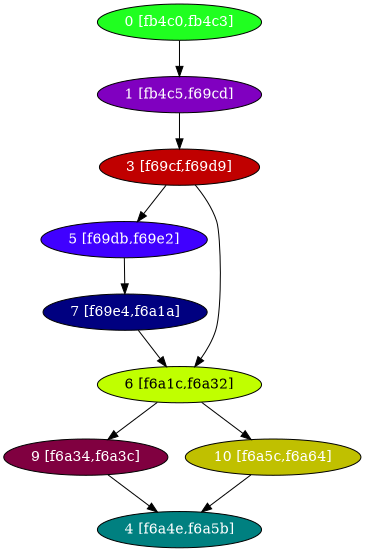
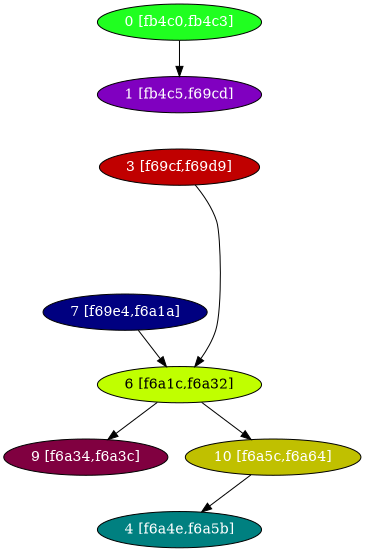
(179, 126) -> none
(124, 240) -> none
(129, 490) -> none
